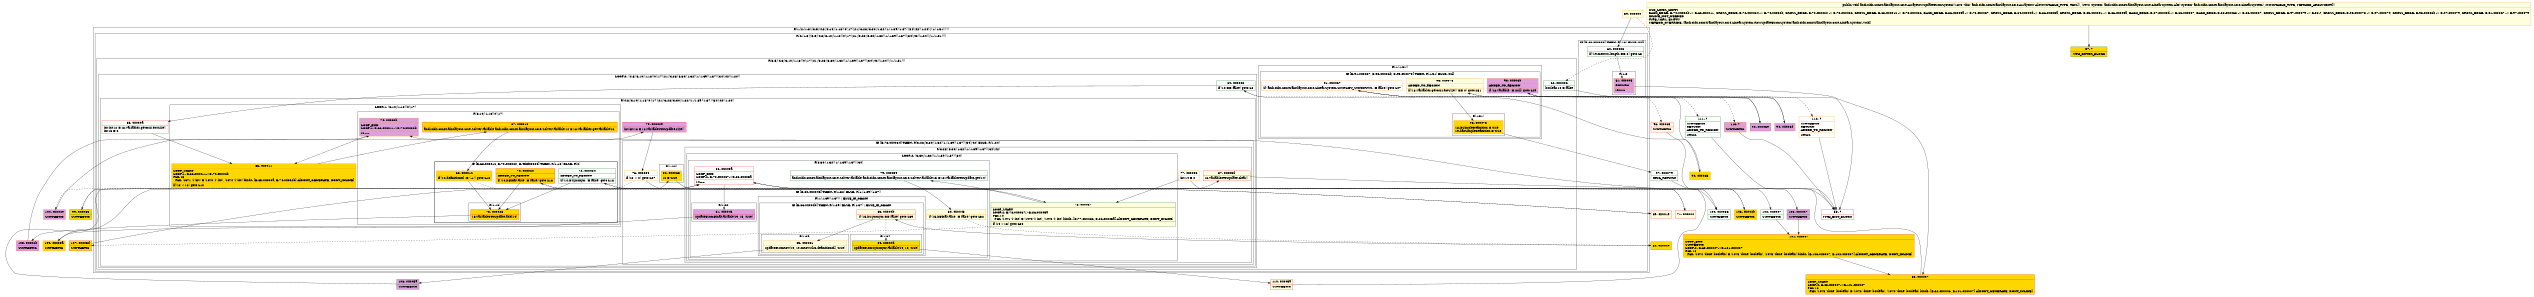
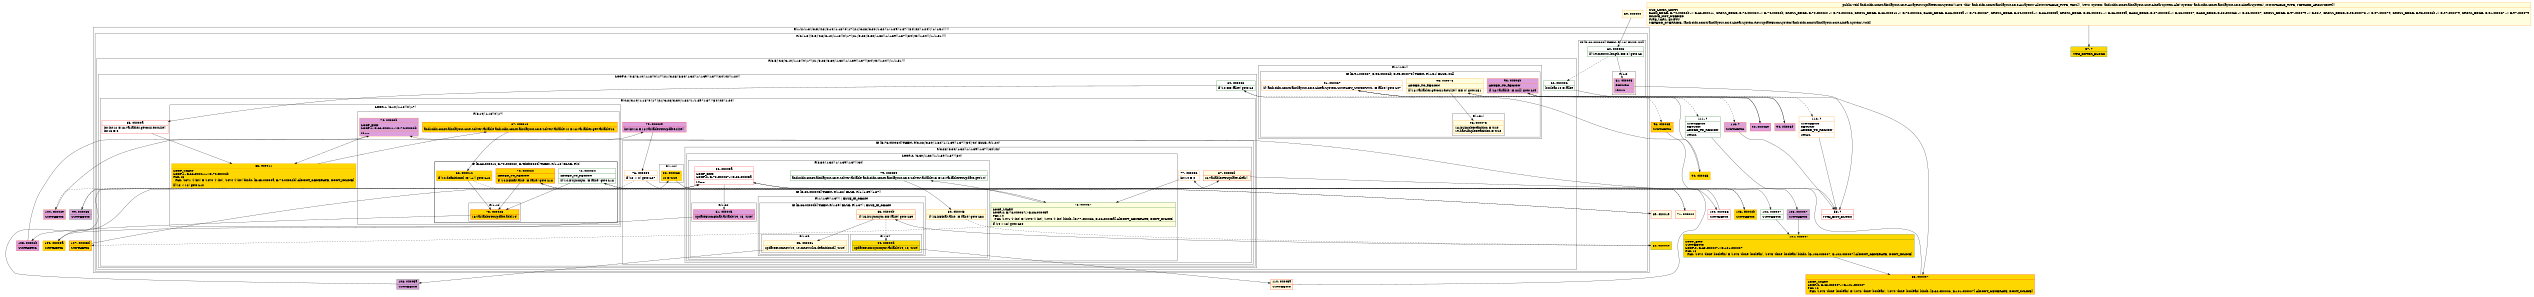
(1628, 58) -> (1588, 68)
(1478, 127) -> (1478, 127)
(1662, 127) -> (1662, 127)
(1664, 176) -> none
(1457, 189) -> (1462, 189)
(81, 215) -> (81, 215)
(1719, 215) -> (1719, 215)
(1799, 246) -> (1799, 246)
